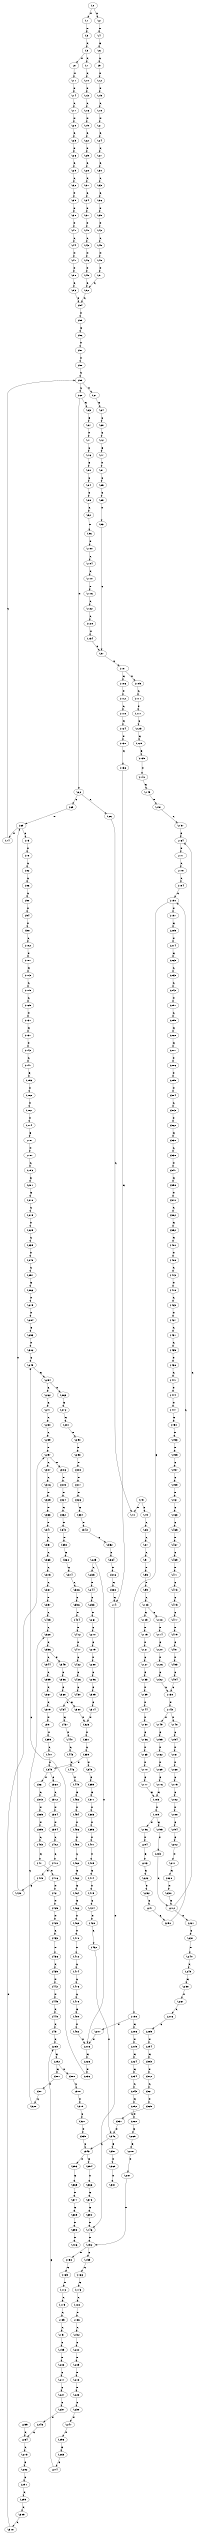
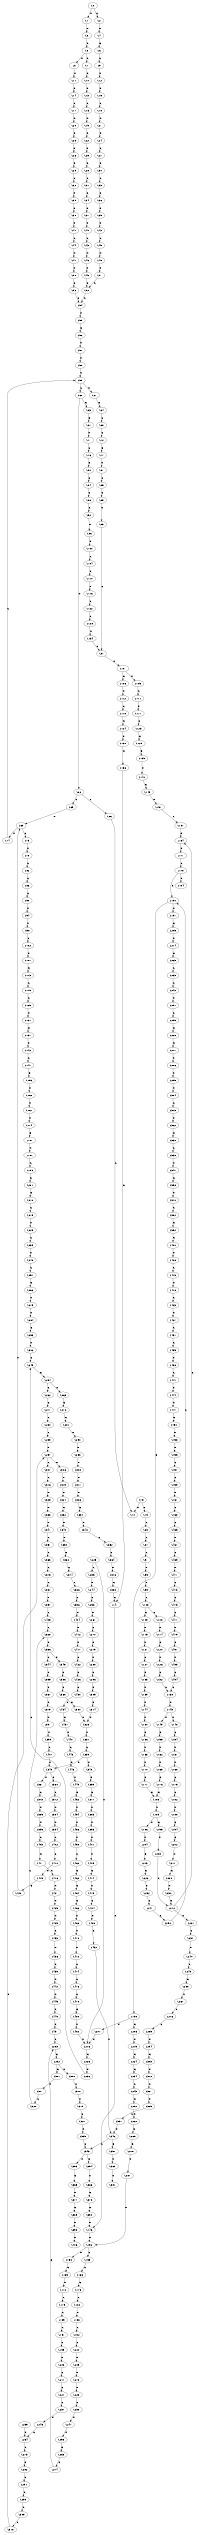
(177, 892) -> (171, 884)
